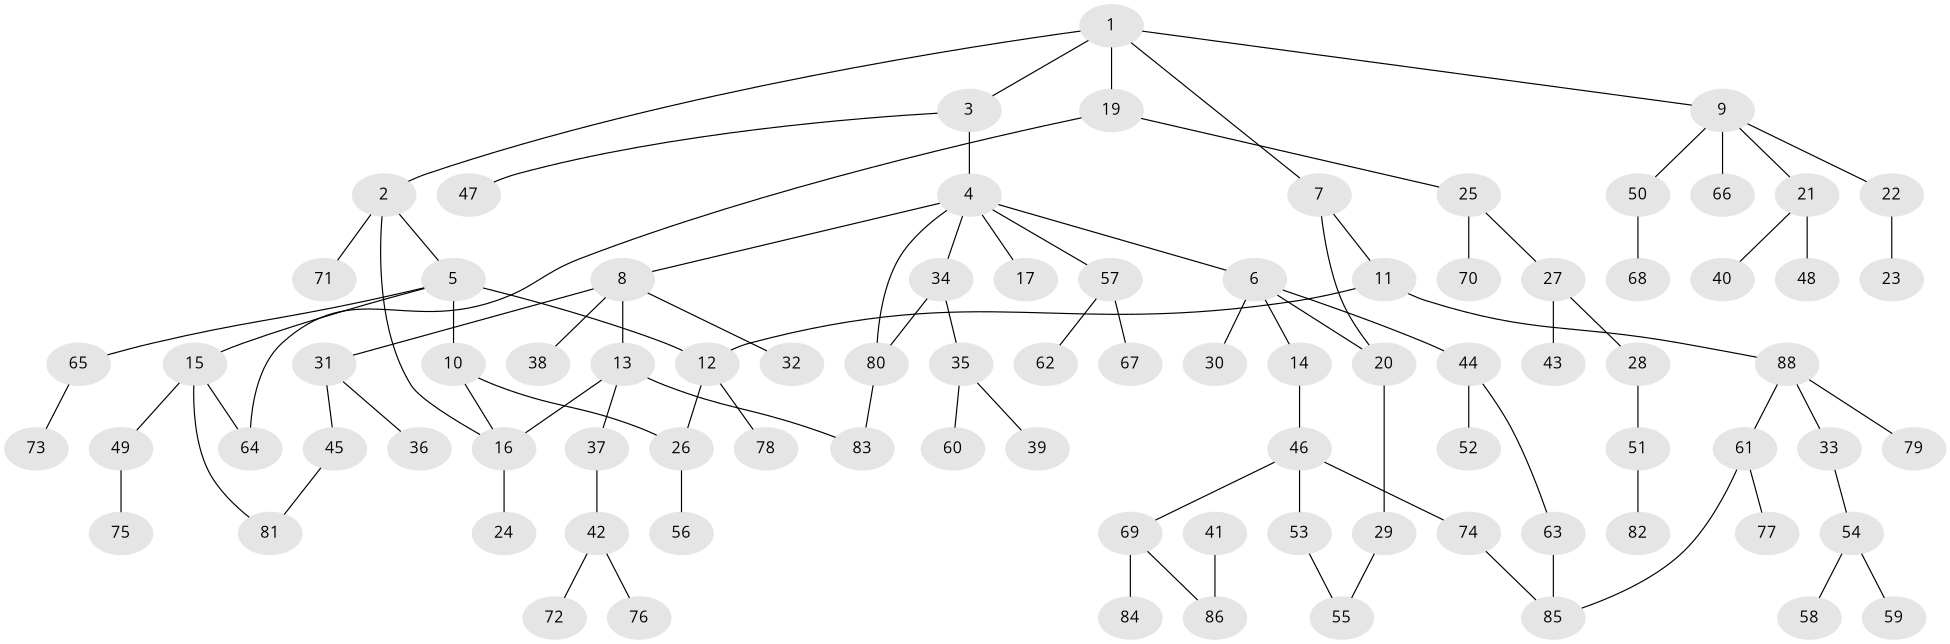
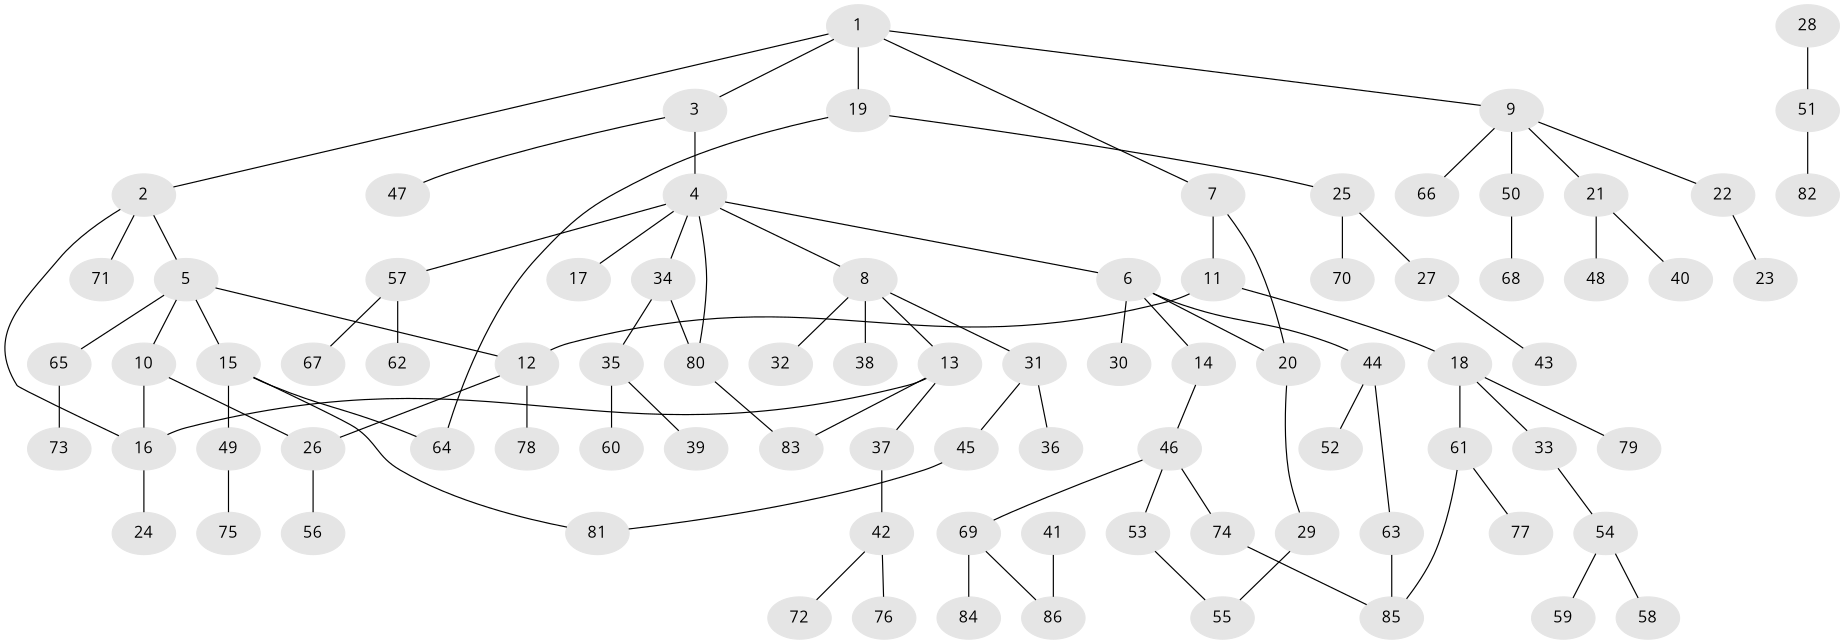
(1596, 322) -> none
(1787, 364) -> (1460, 364)
